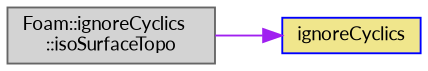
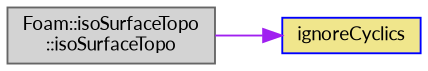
(111, 36) -> (111, 36)
